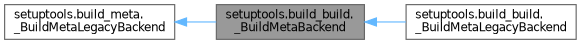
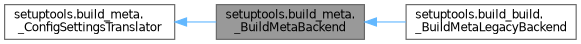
(90, 22) -> (90, 22)
(290, 22) -> (290, 22)
